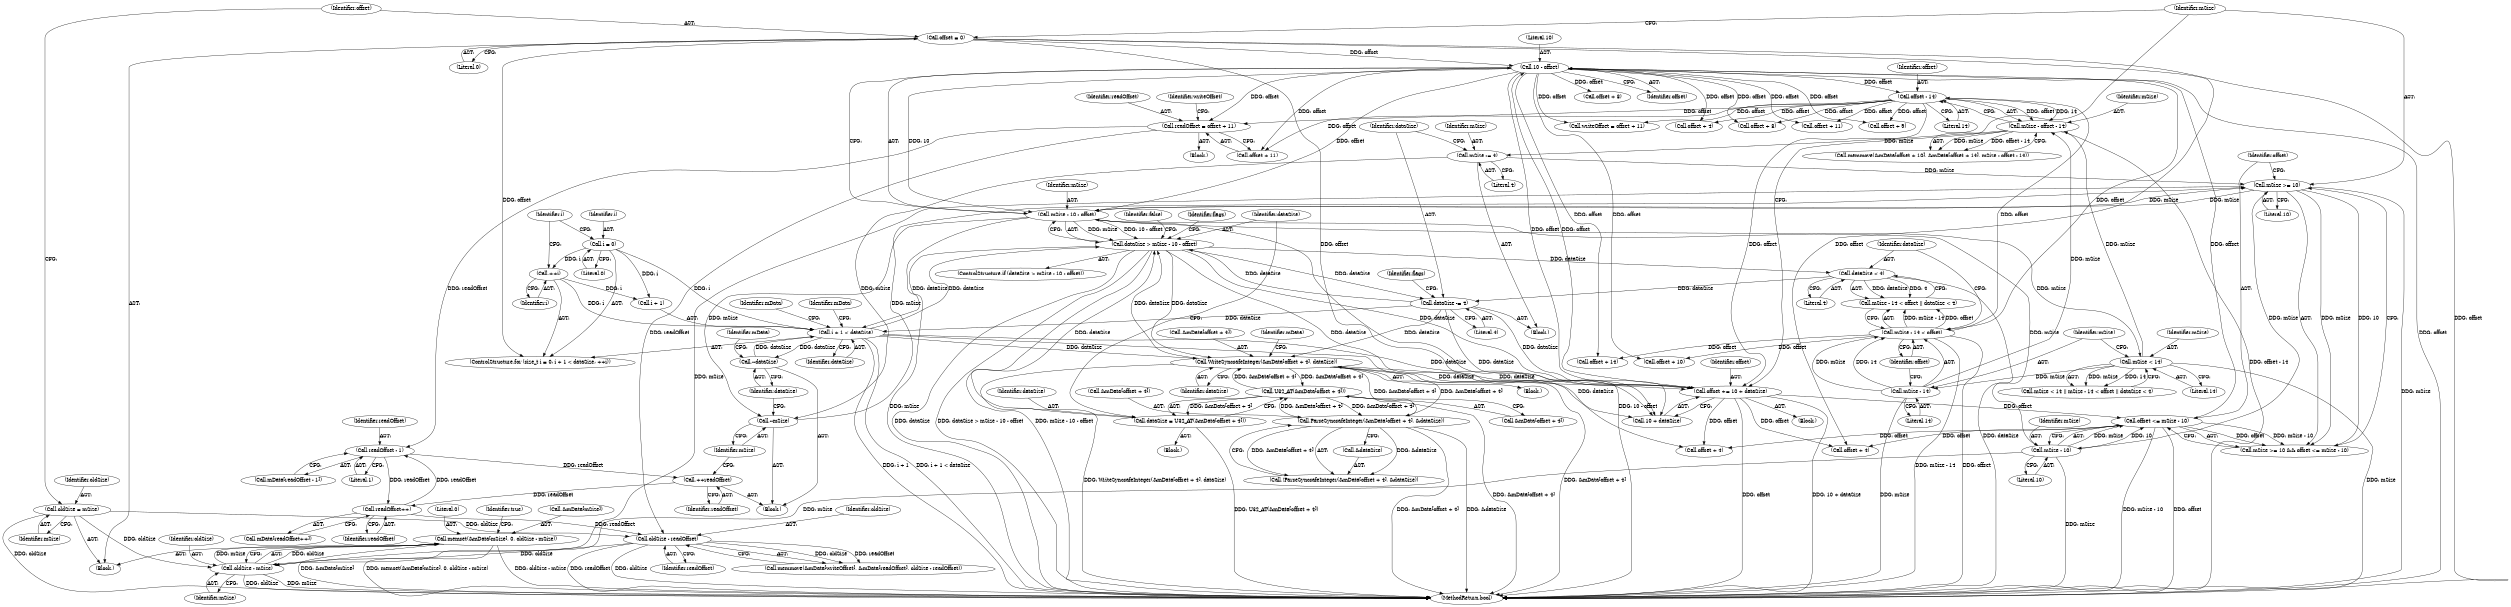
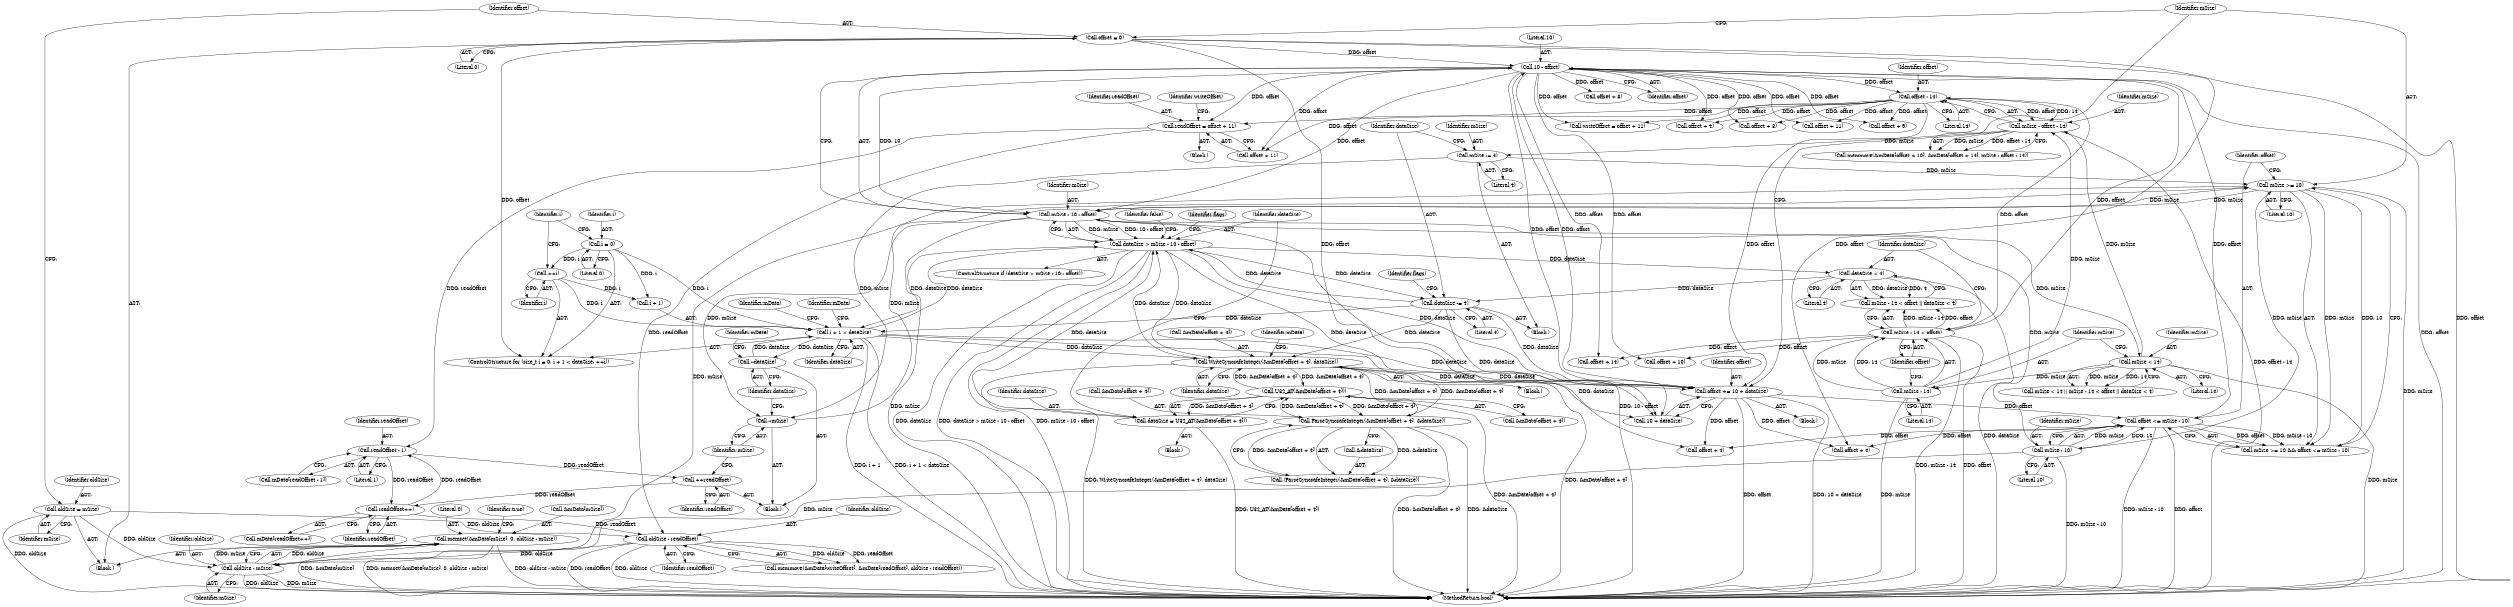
(2080, 525) -> (2086, 525)
